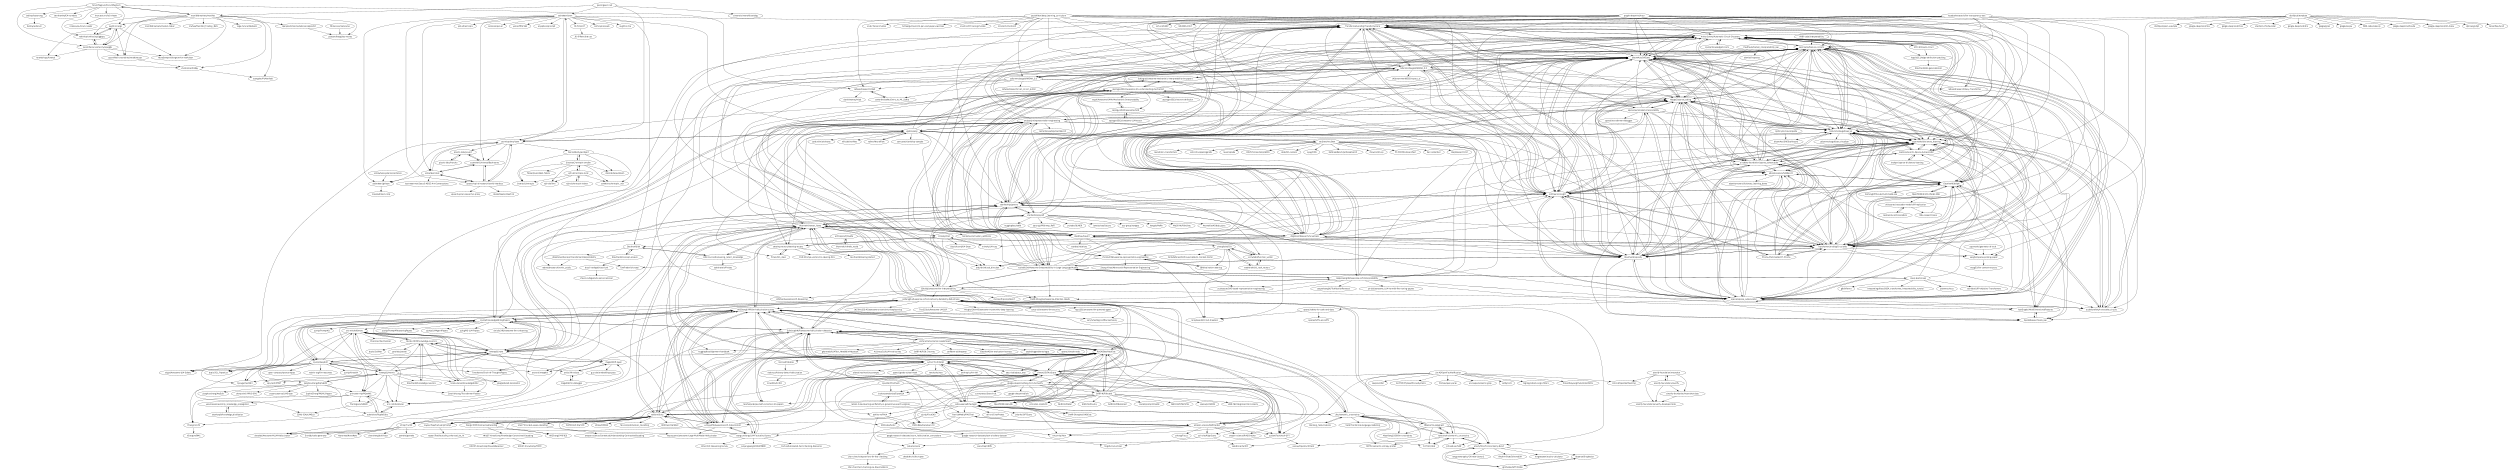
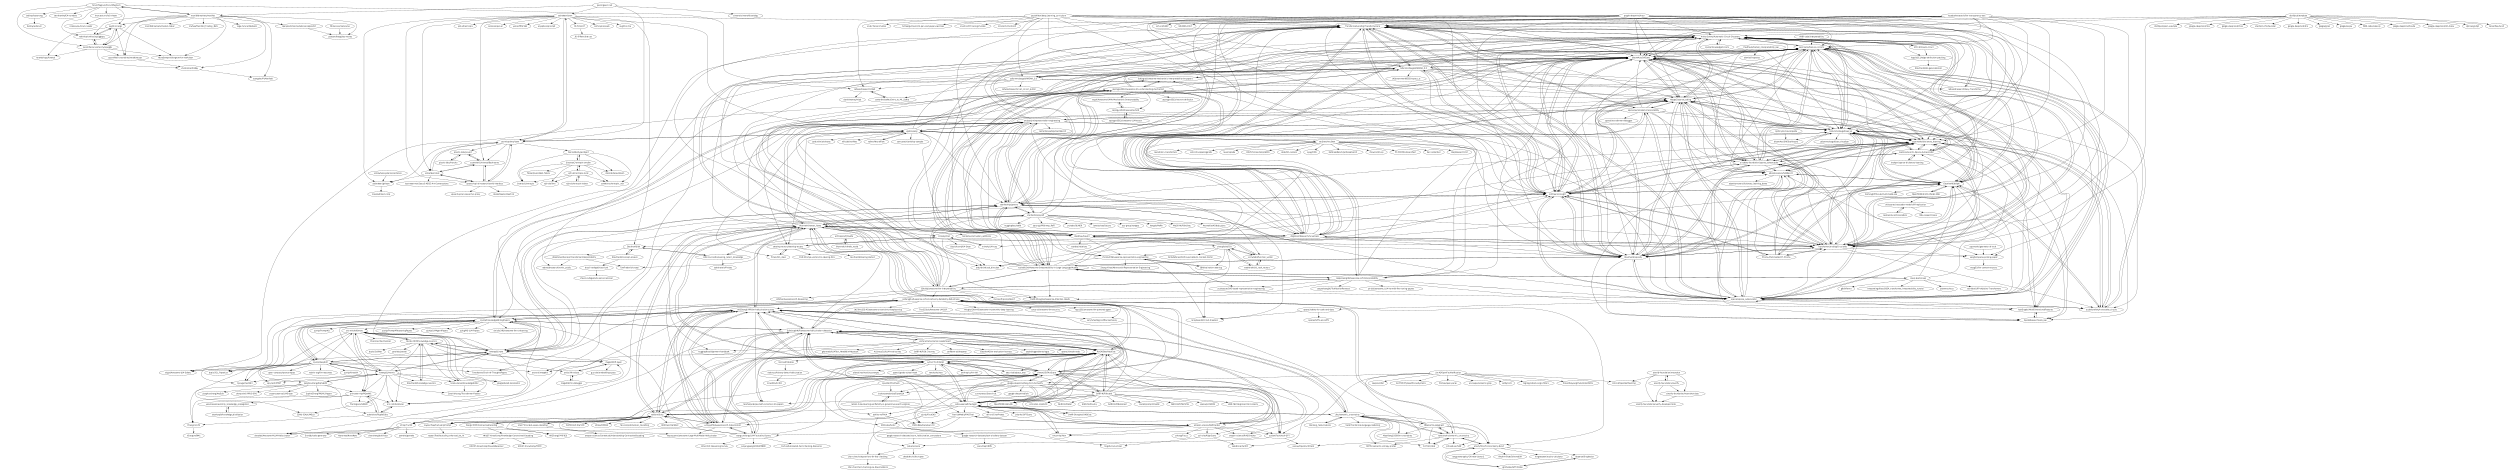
(867, 55) -> (716, 100)
(1941, 160) -> (1544, 102)
(975, 426) -> (987, 405)
